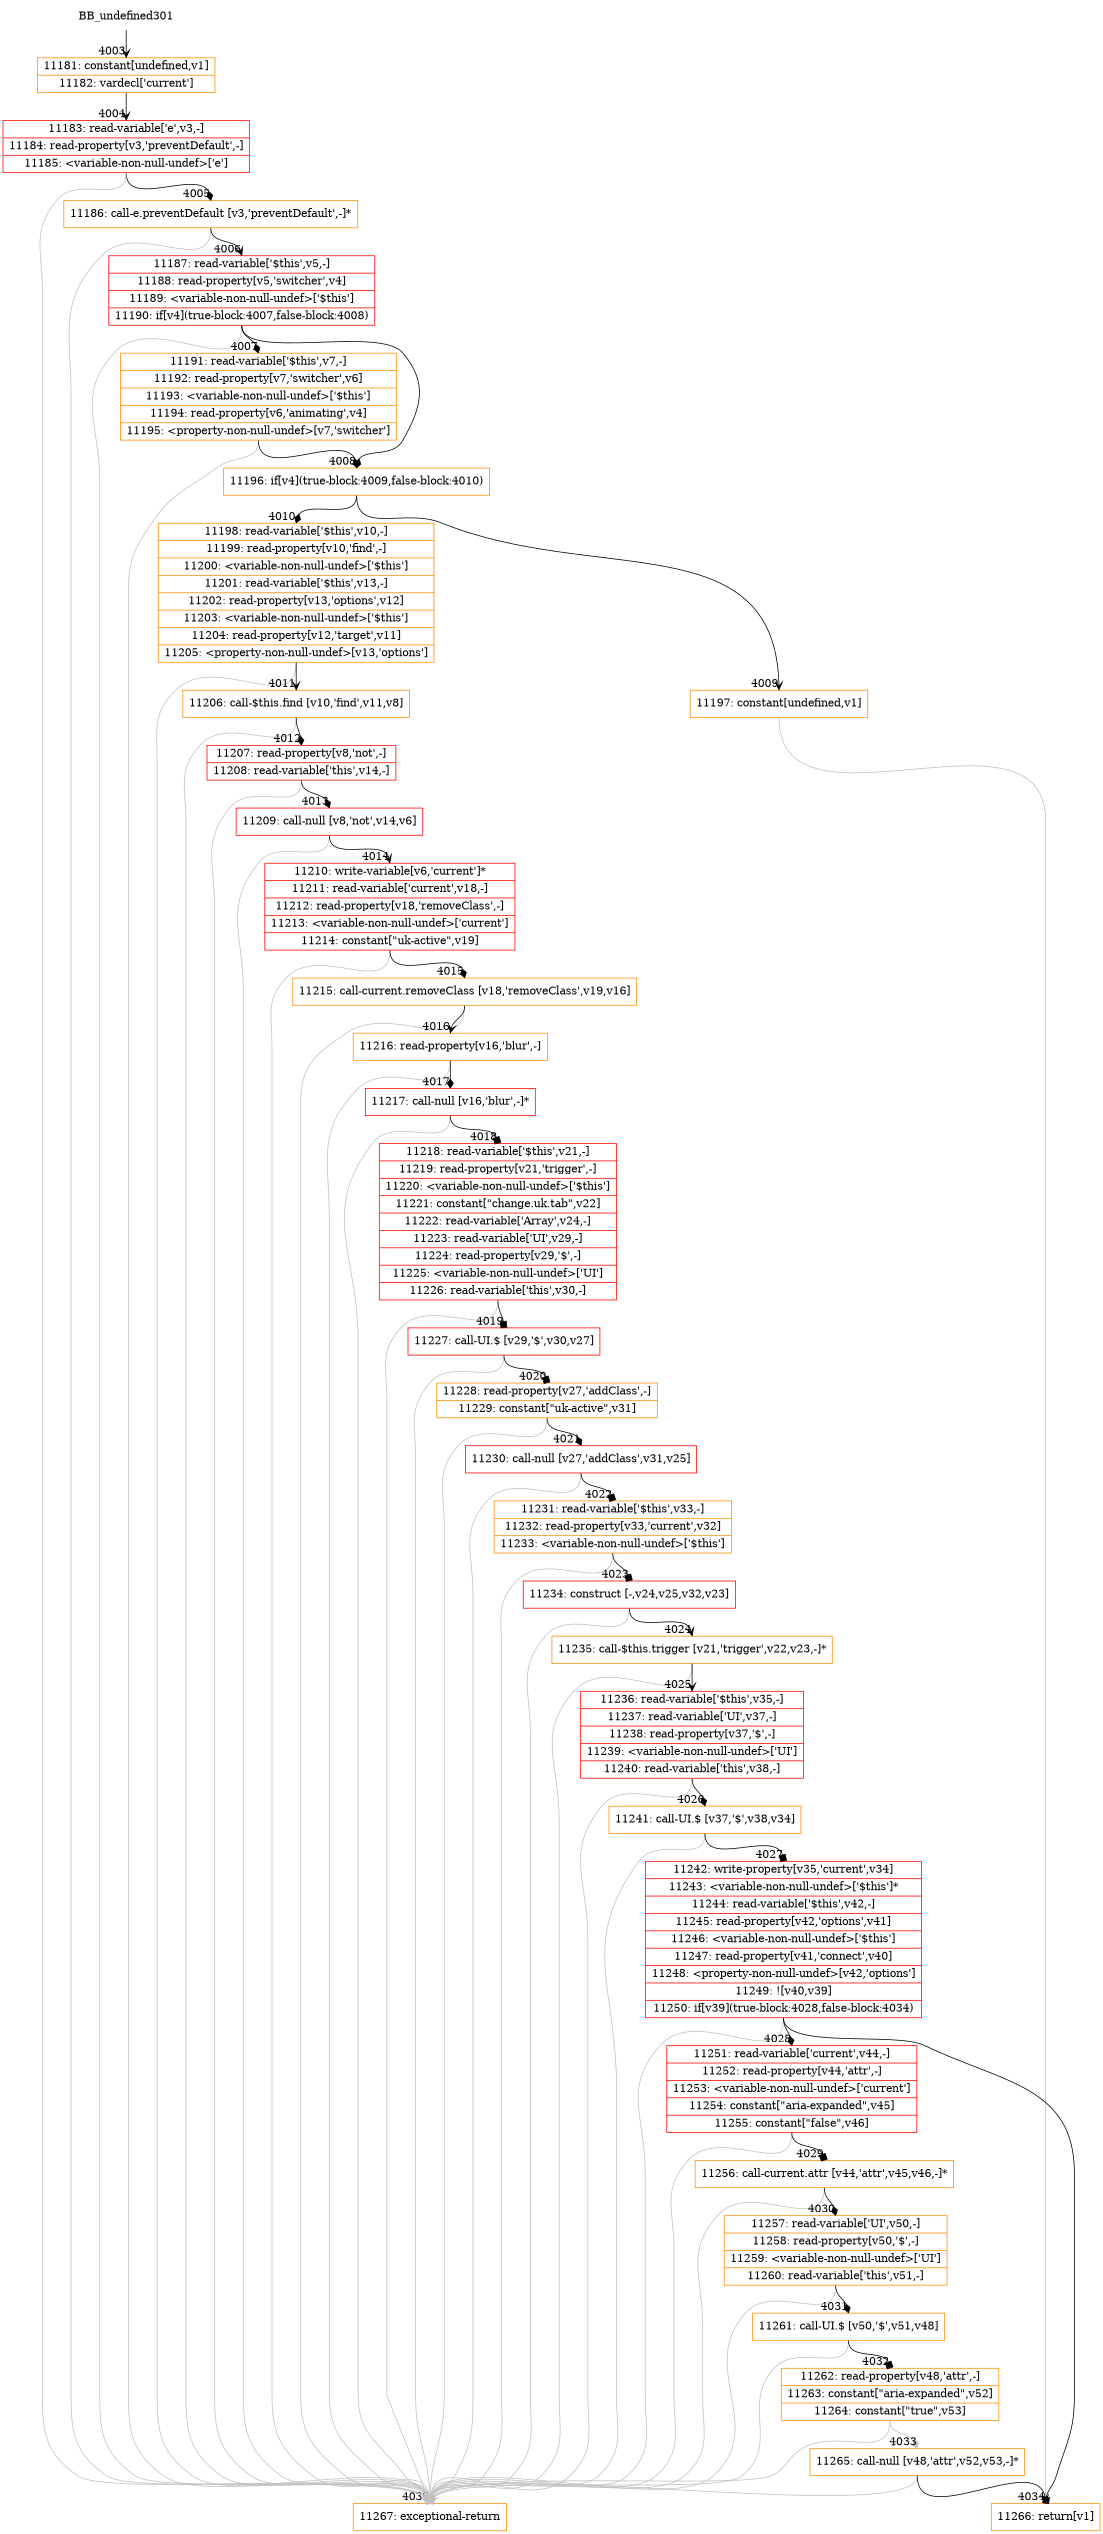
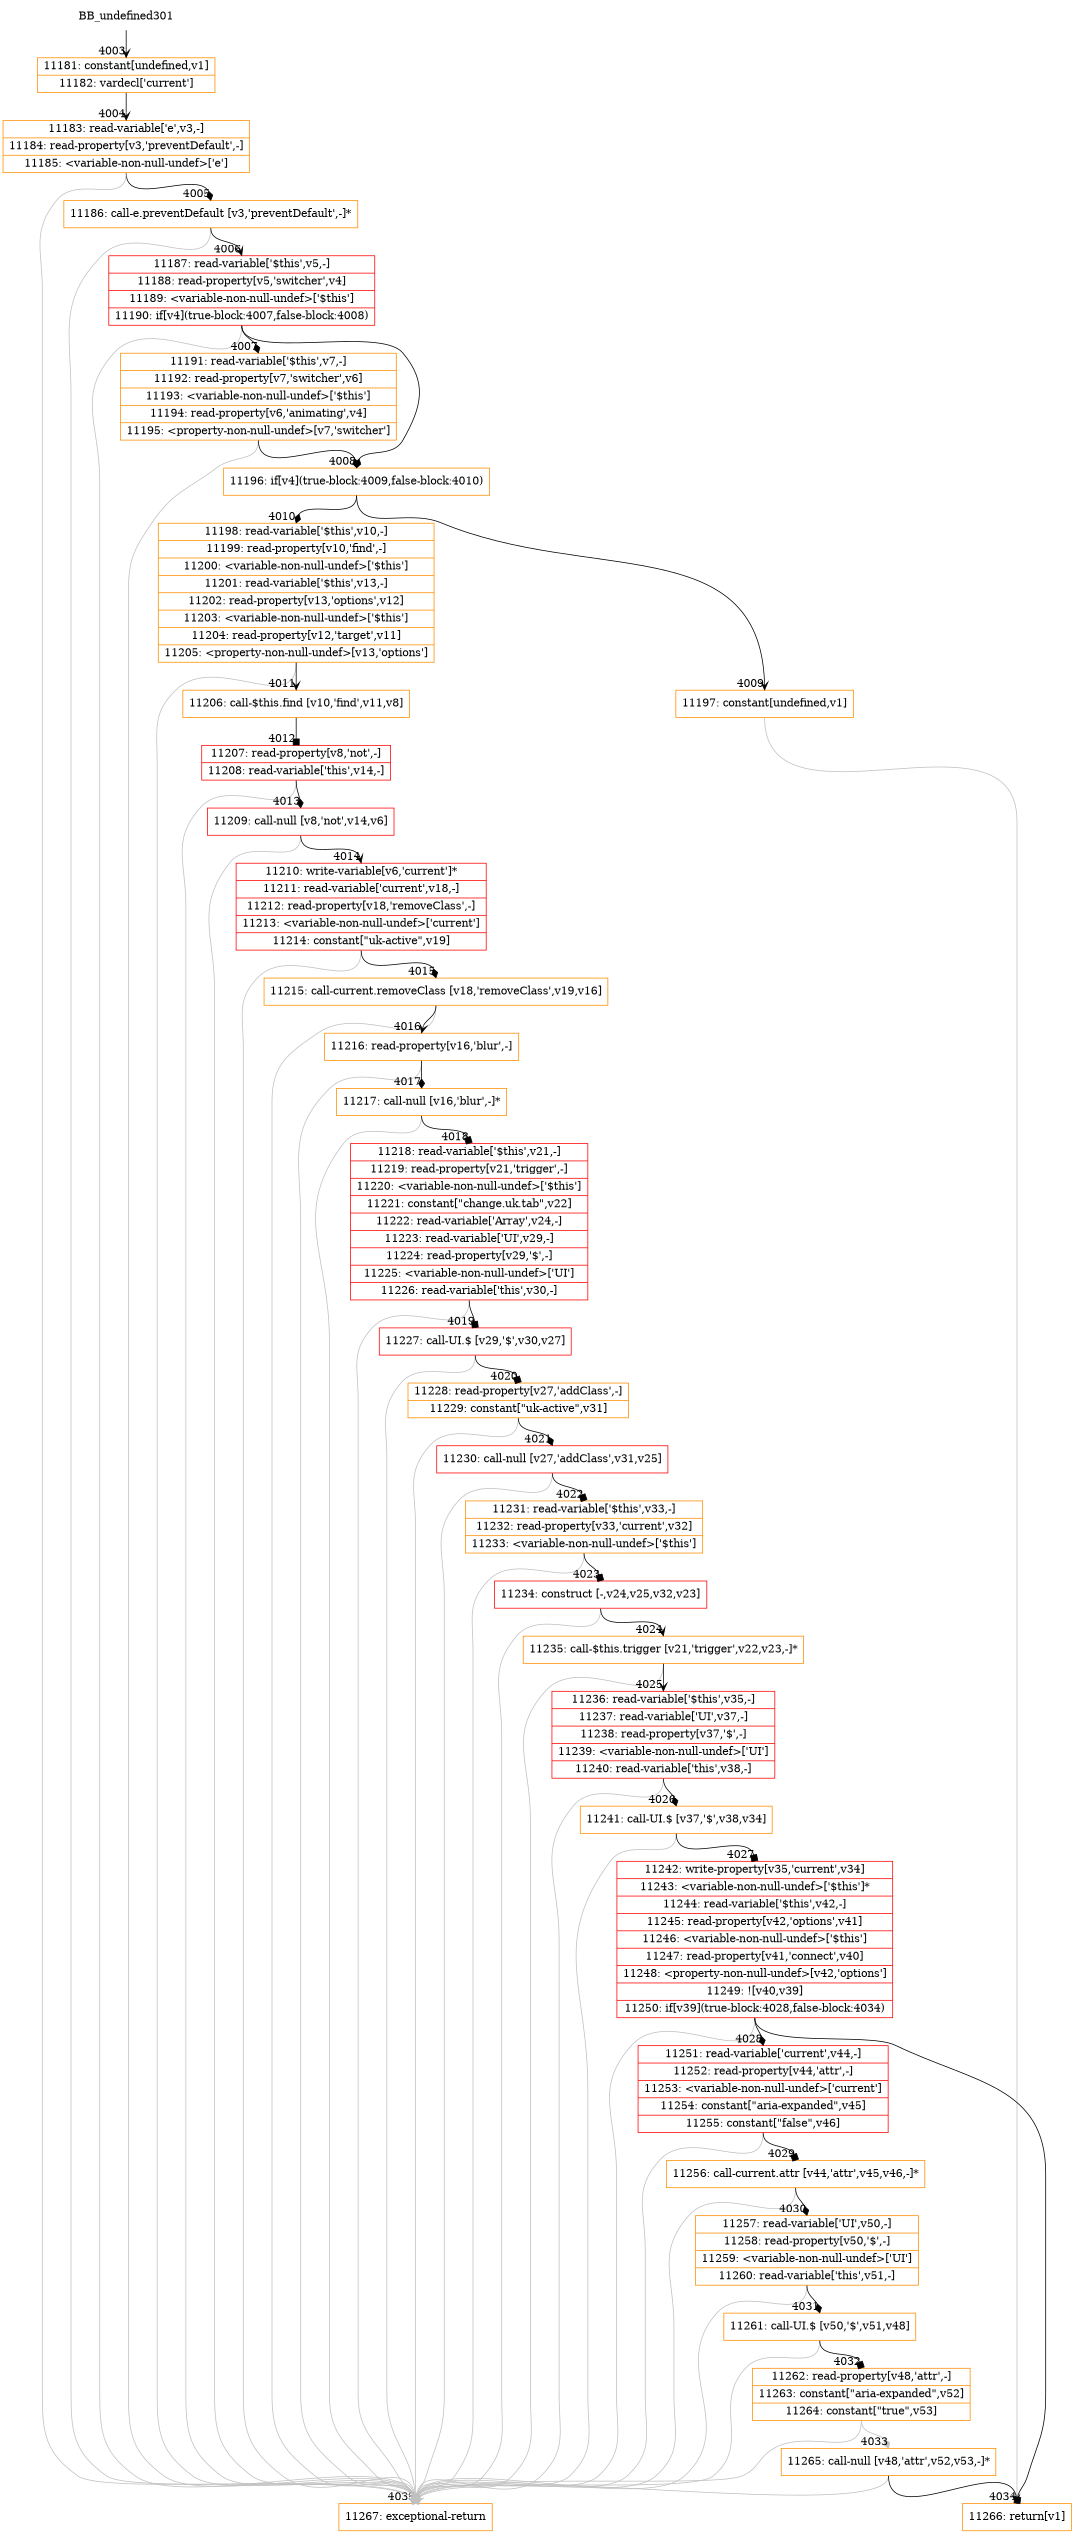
(126, 147) -> (126, 147)
(298, 730) -> (296, 728)
(450, 1102) -> (422, 1102)
(186, 1664) -> none
